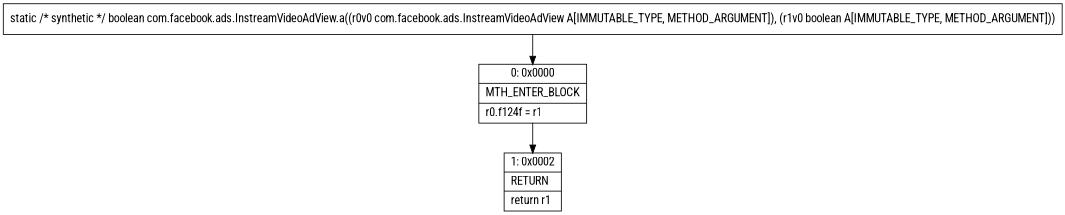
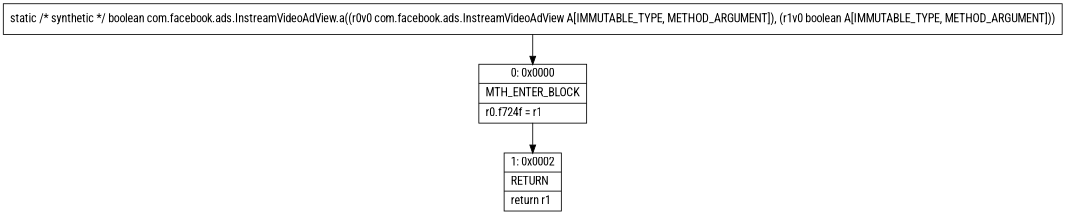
(514, 113) -> (514, 113)
